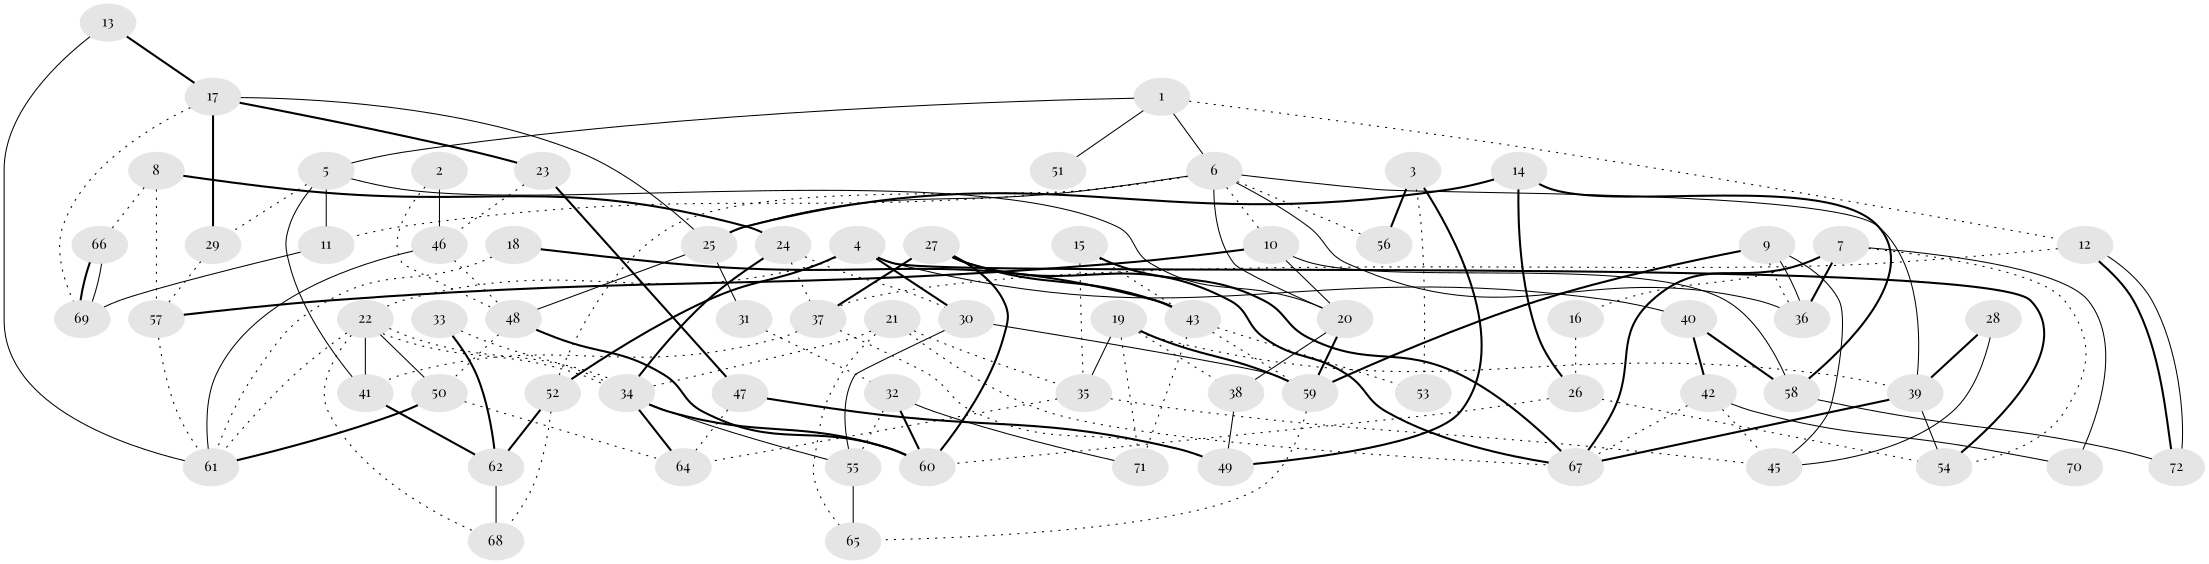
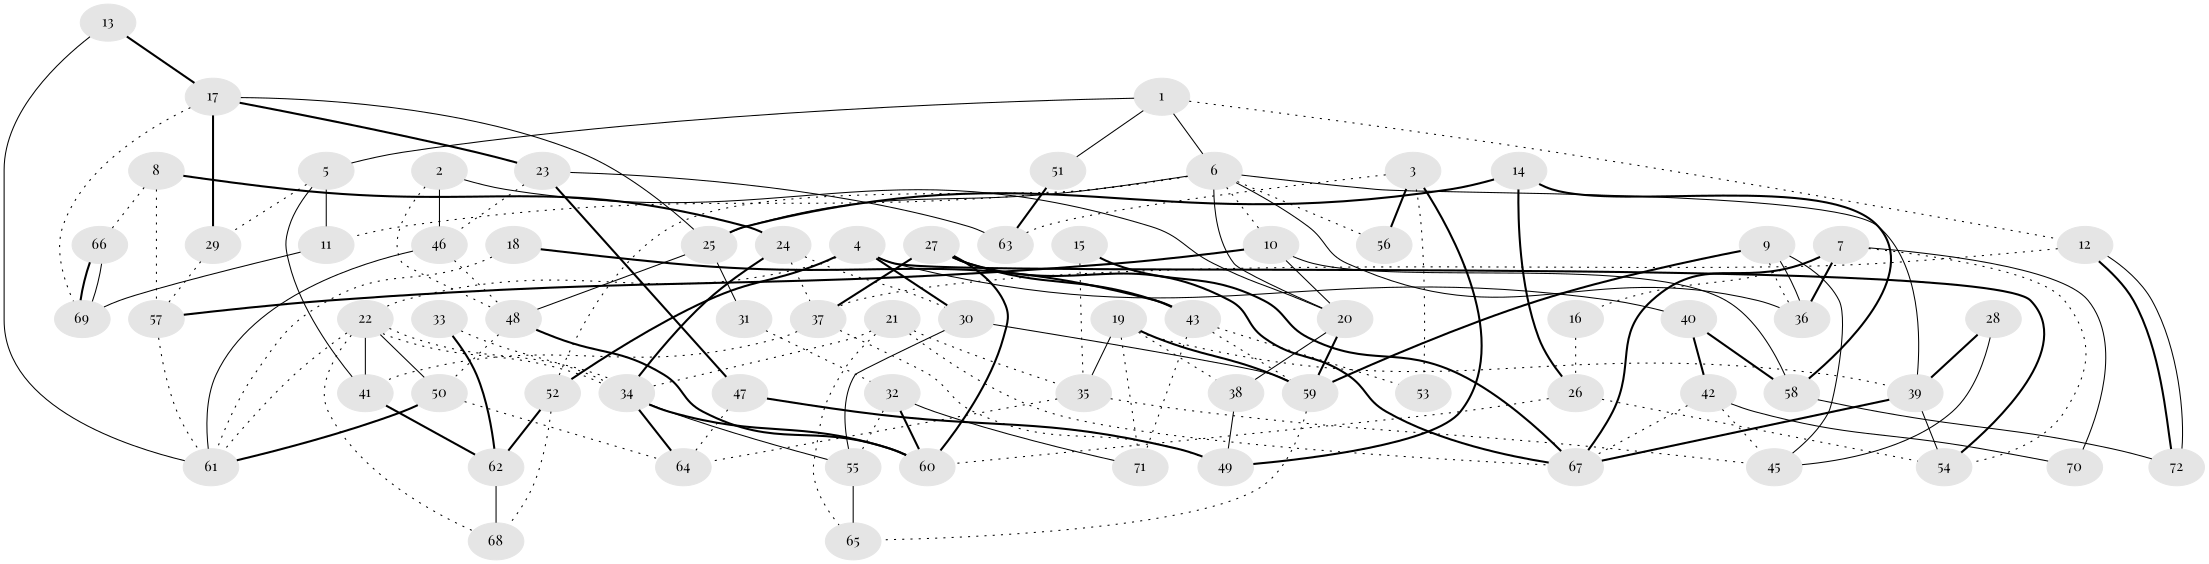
(800, 191) -> (1057, 203)
none -> (1005, 245)
(1136, 282) -> none
